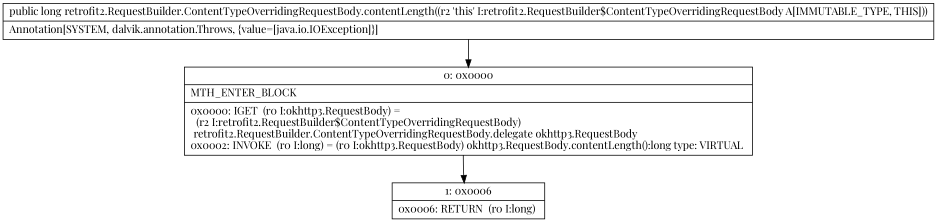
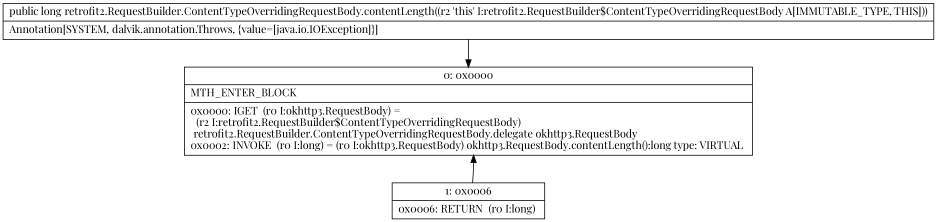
(463, 165) -> (473, 173)
